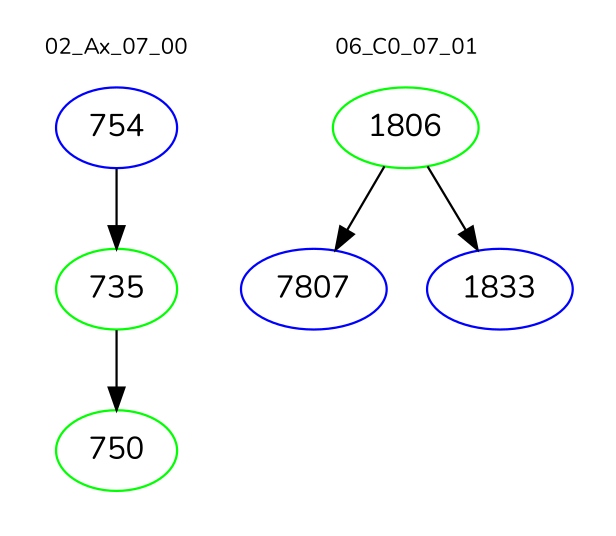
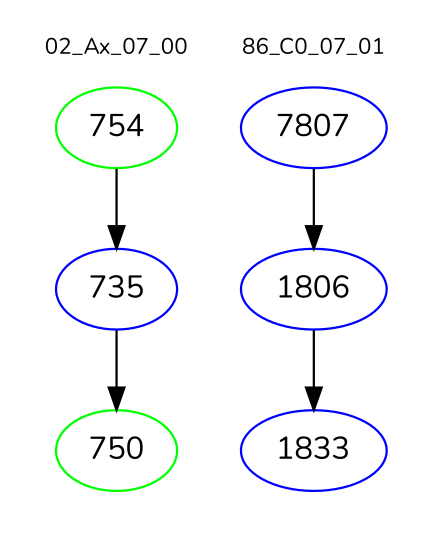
(407, 48) -> (314, 48)
(117, 128) -> (117, 128)
(406, 128) -> (314, 289)
(366, 198) -> (314, 197)
(117, 289) -> (117, 289)
